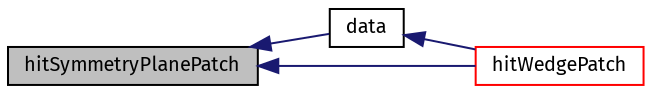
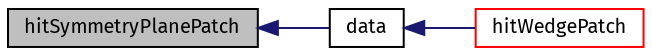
(377, 66) -> none
